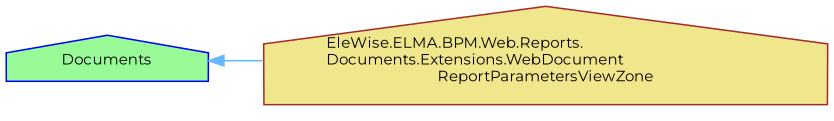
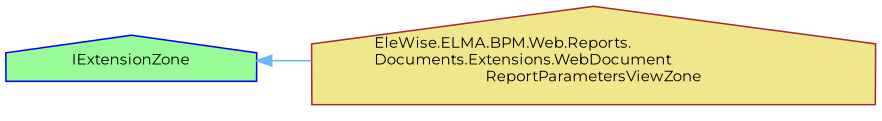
(107, 61) -> (131, 61)
